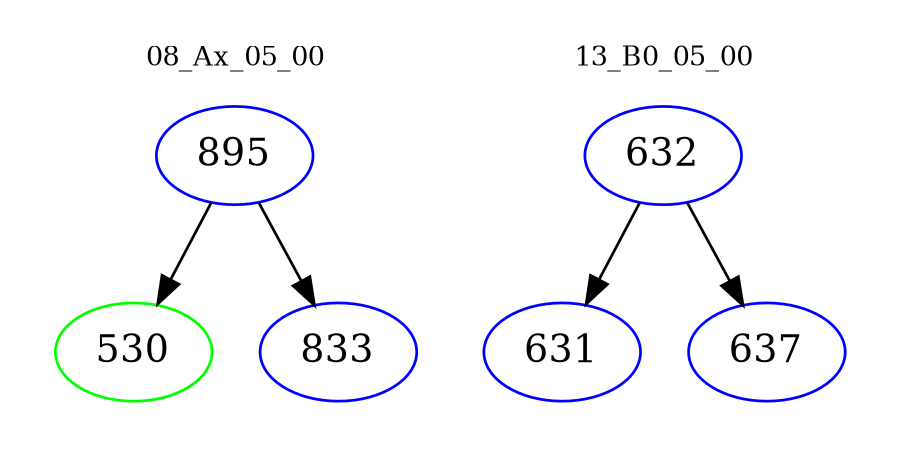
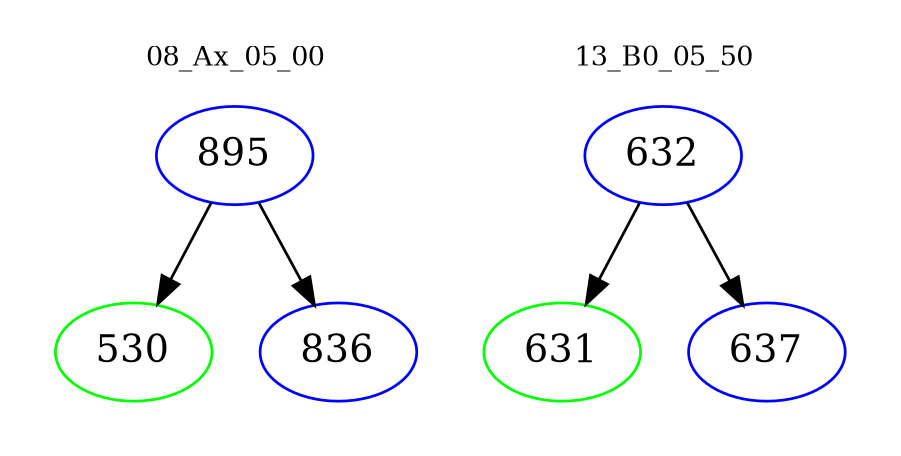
(665, 59) -> (665, 59)
(338, 352) -> (338, 352)
(562, 352) -> (562, 352)
